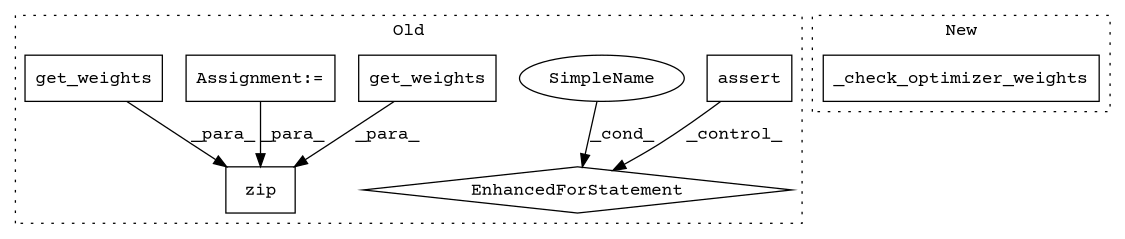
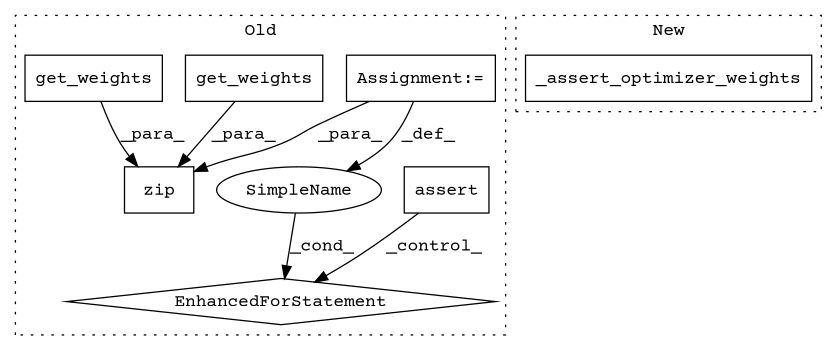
(961, 78) -> (669, 78)
none -> (392, 139)
